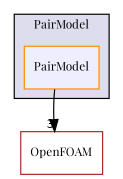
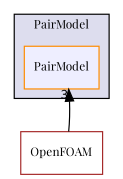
(54, 106) -> (70, 116)
